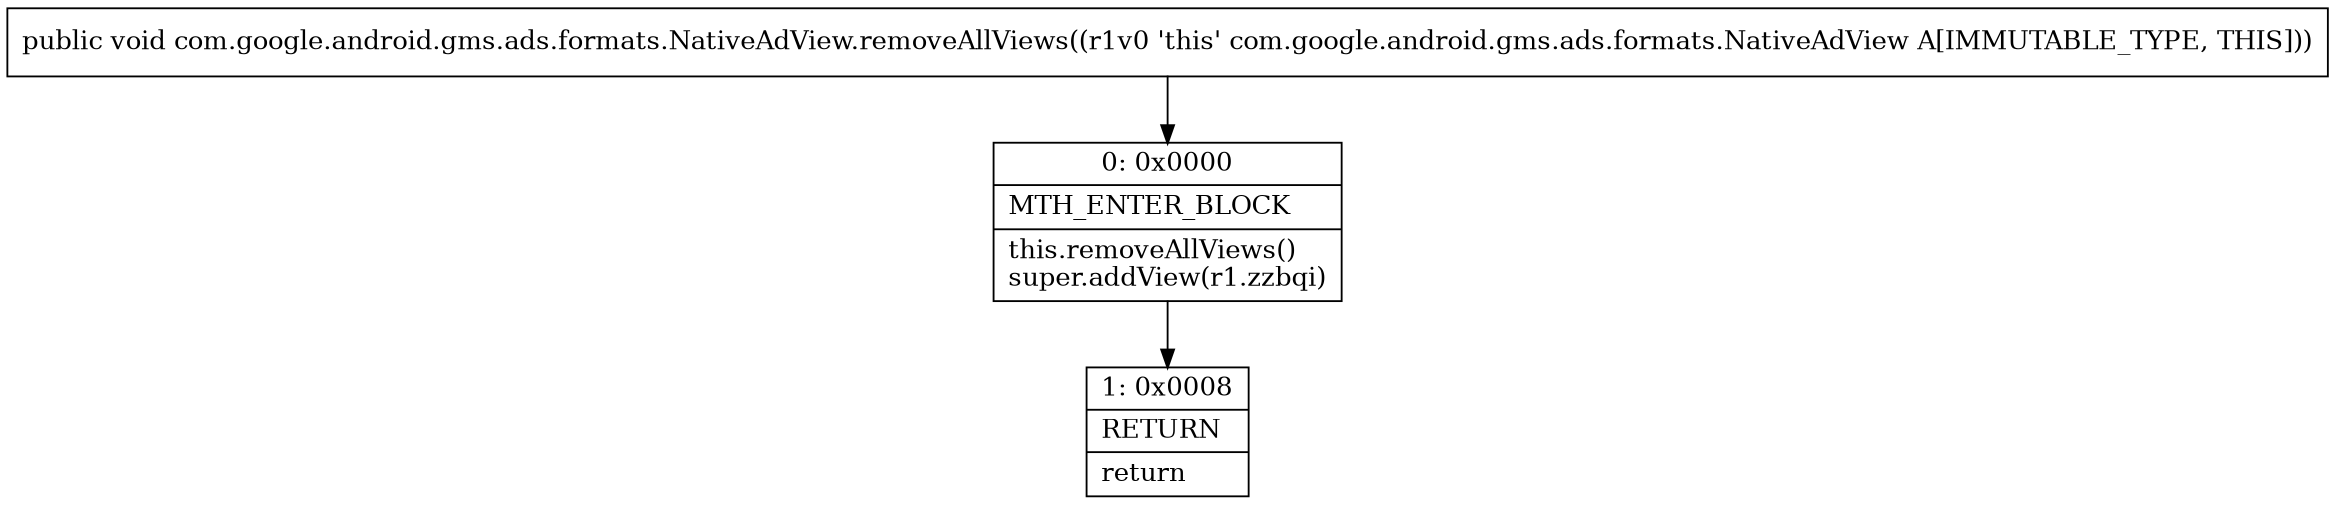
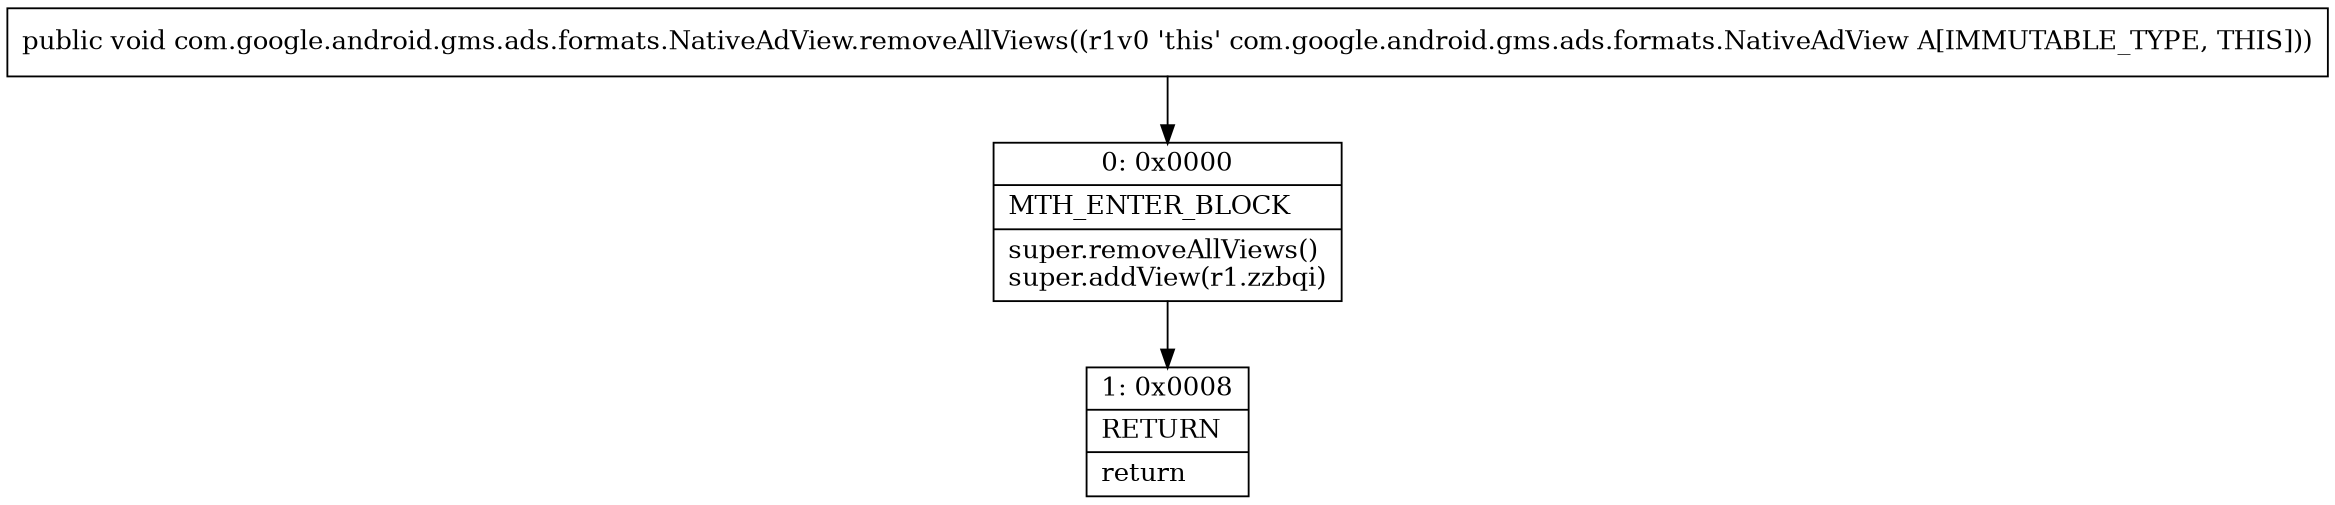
(1153, 250) -> (1164, 250)
